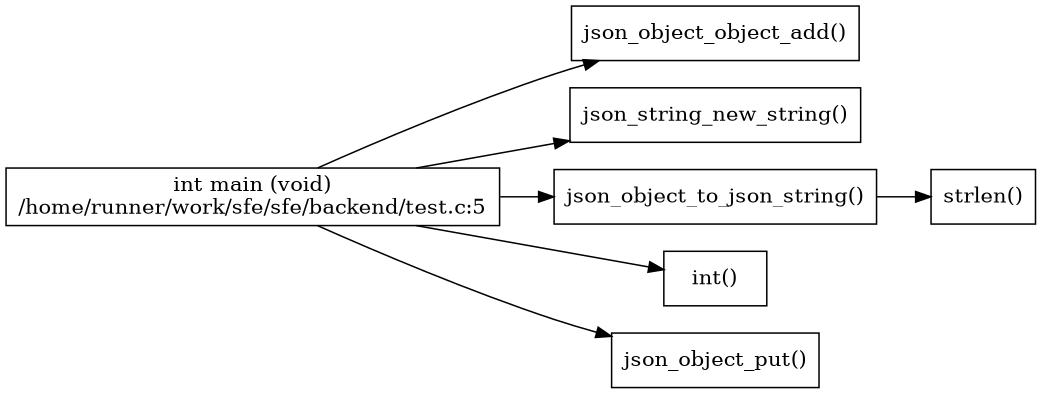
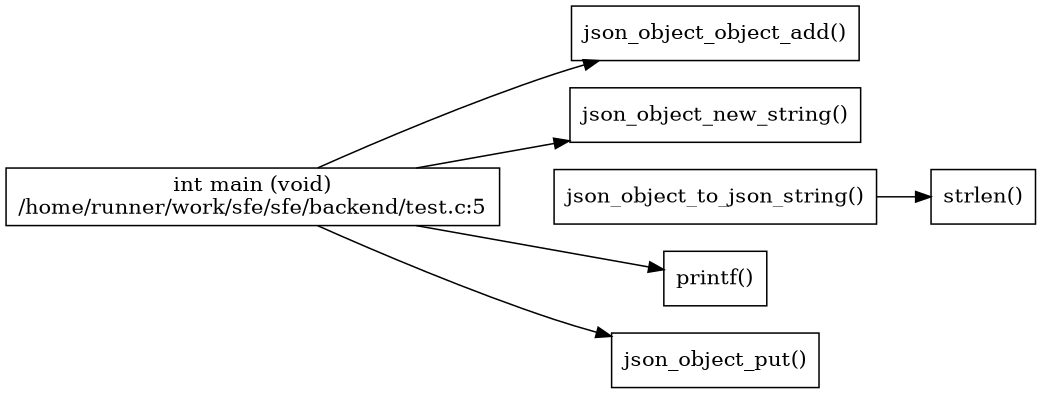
(715, 115) -> (715, 115)
(519, 197) -> none
(715, 279) -> (715, 279)
